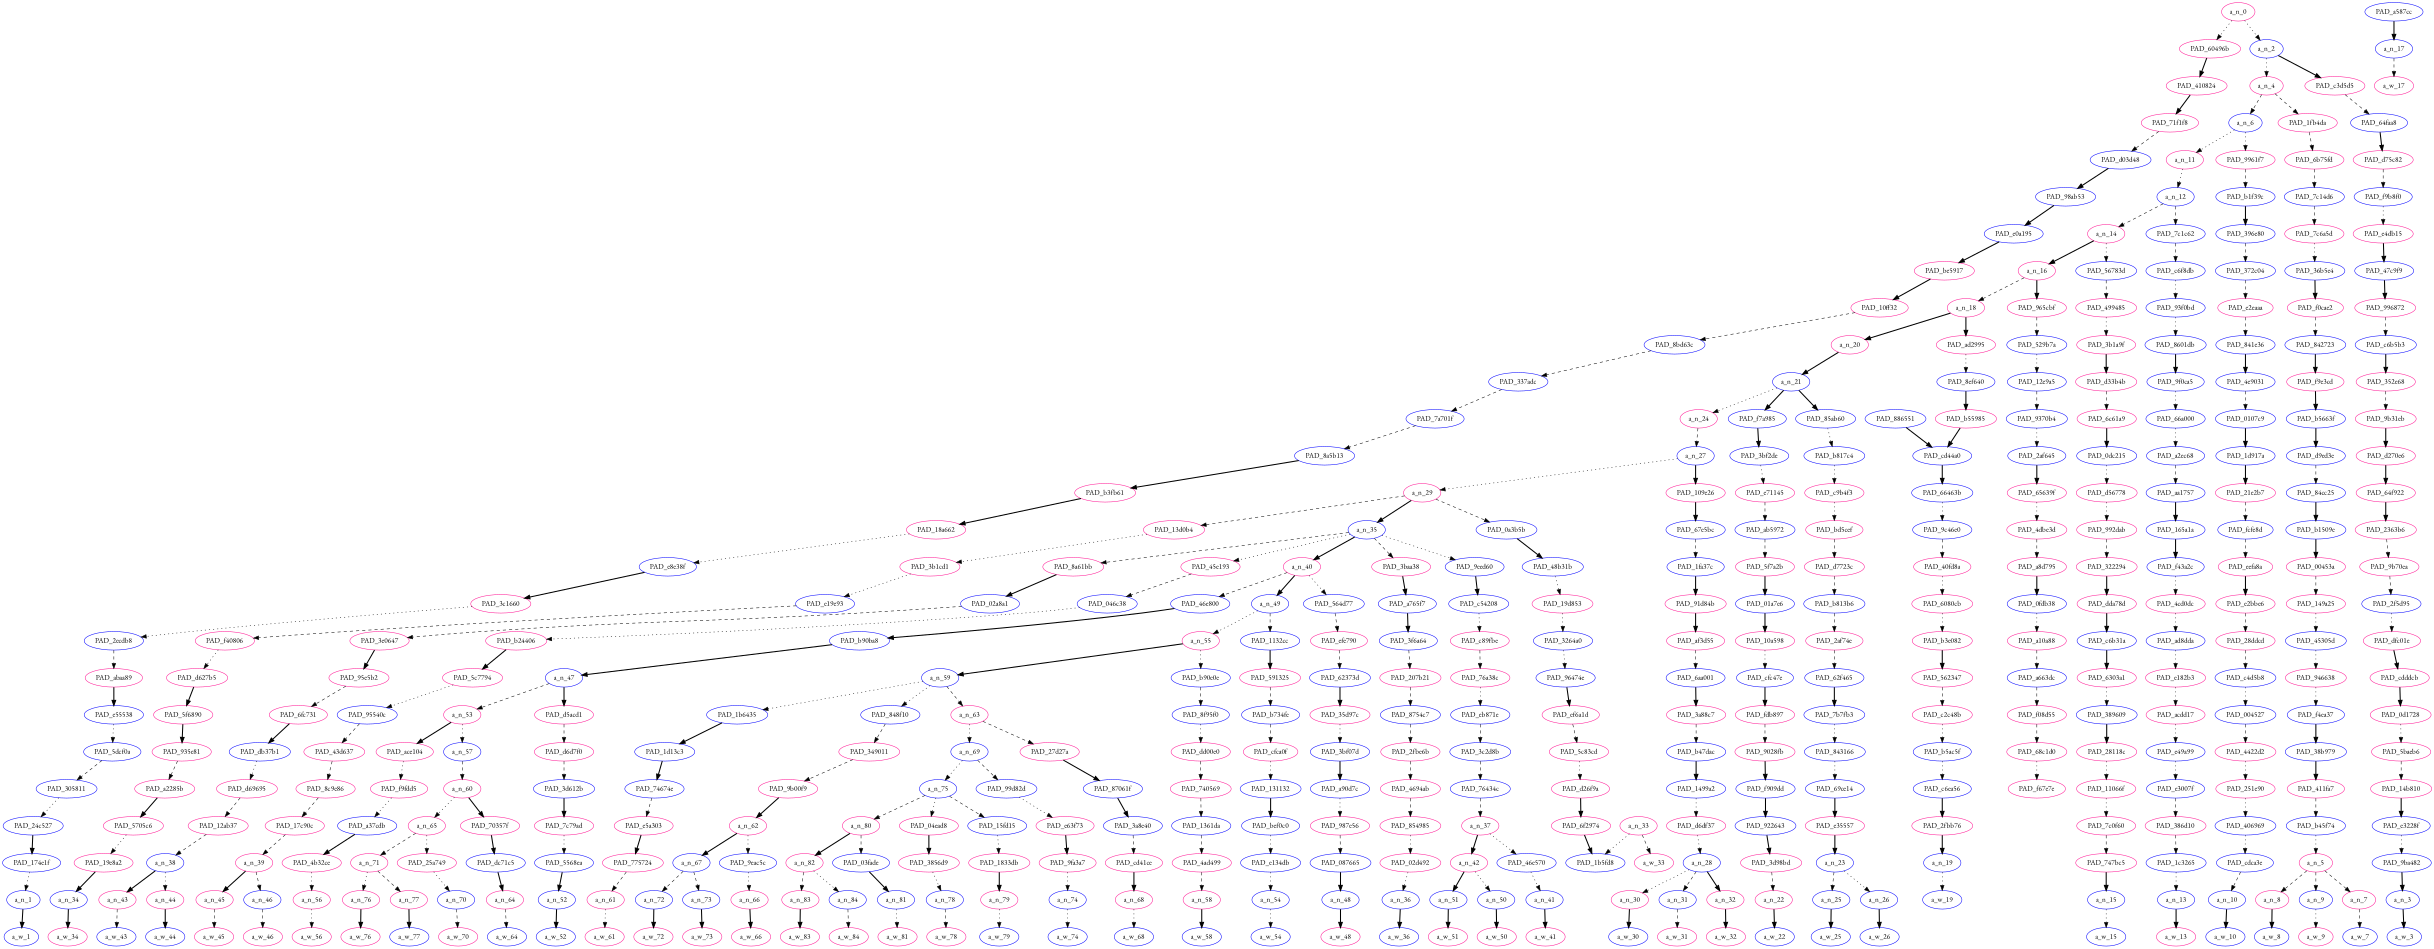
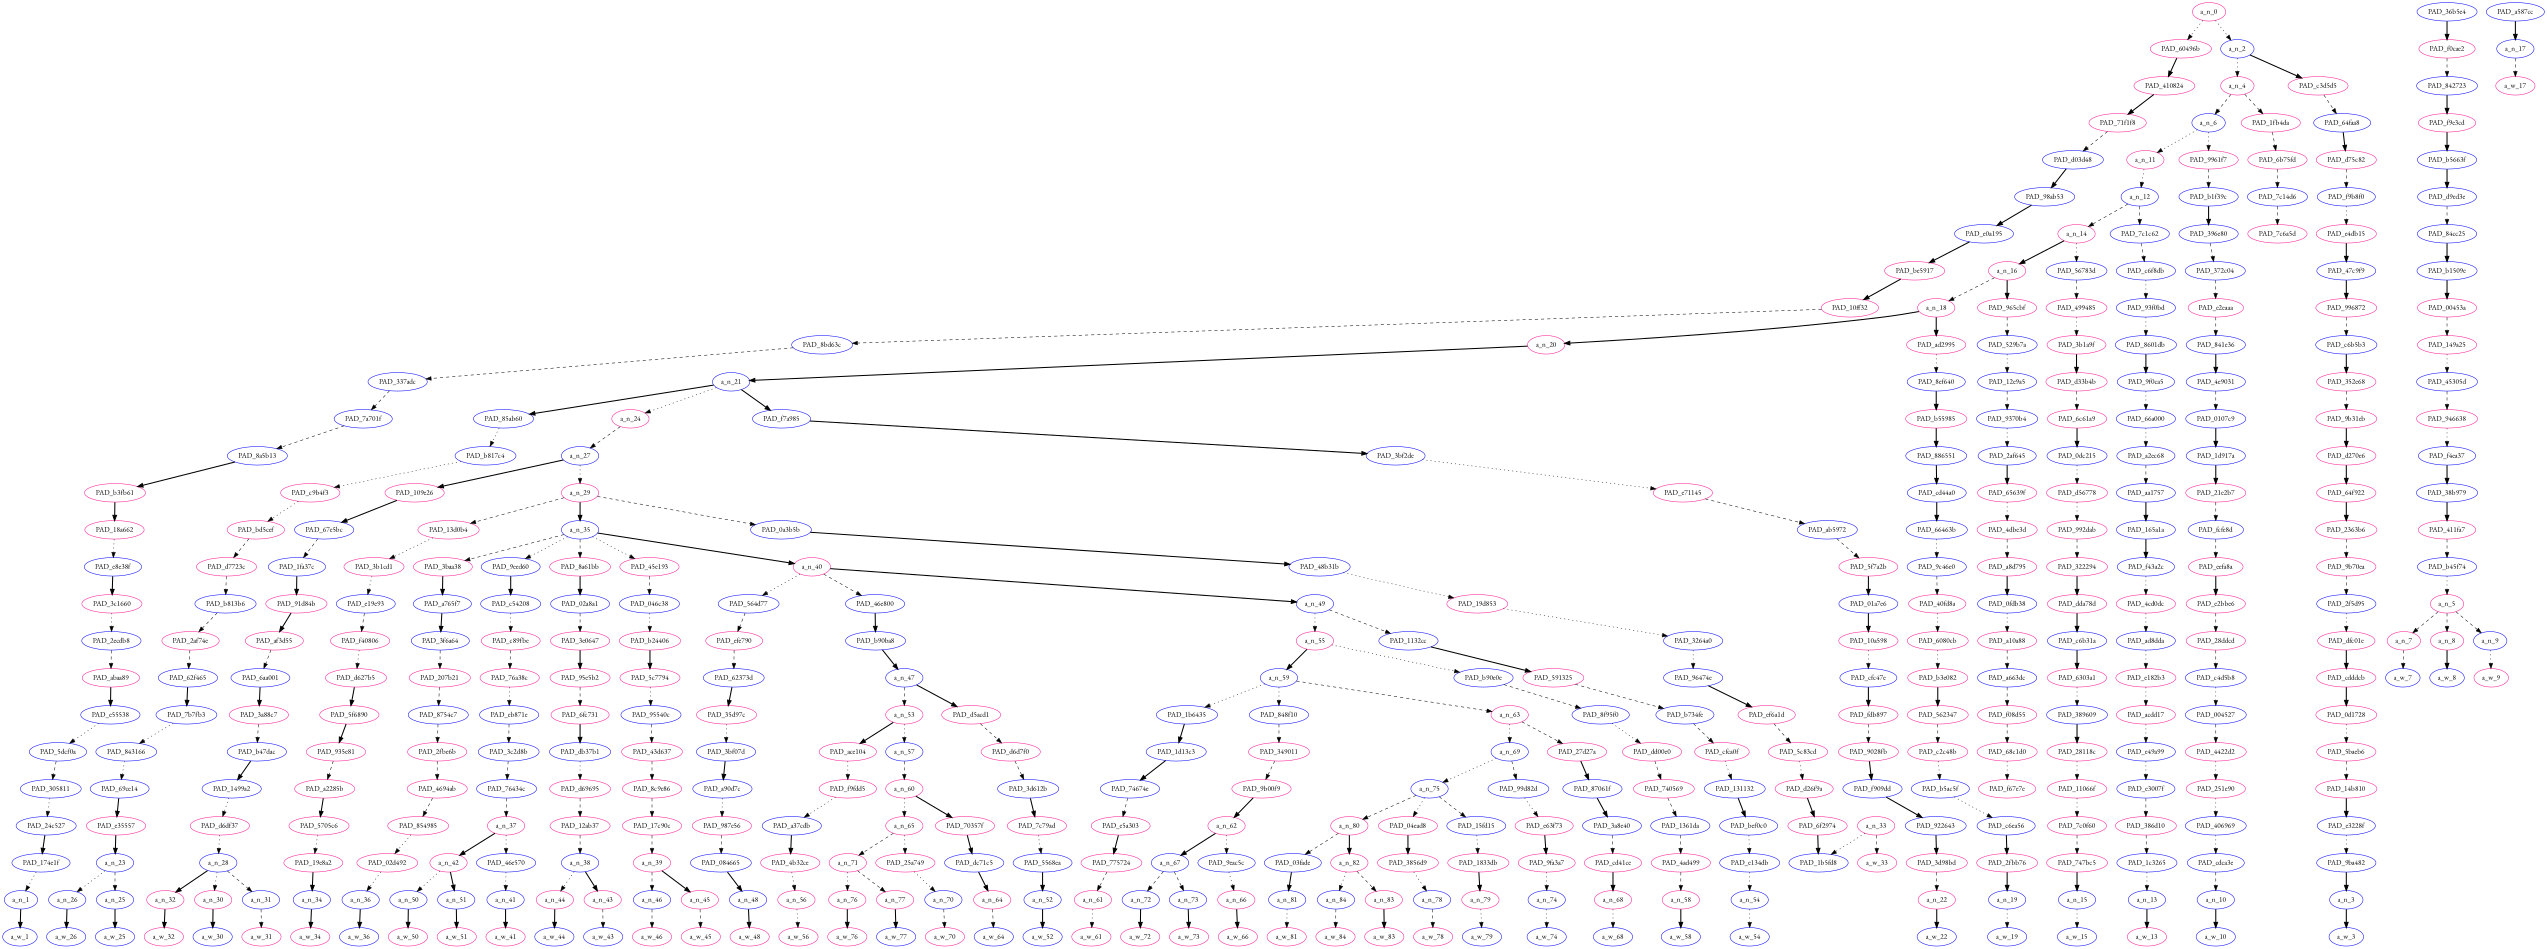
(2315, 250) -> none
(1955, 435) -> (1936, 435)
(2316, 657) -> (2447, 398)
(1340, 863) -> (721, 863)
